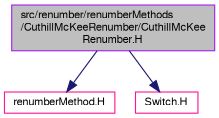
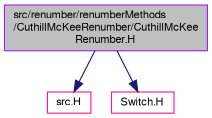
(60, 103) -> (69, 103)
